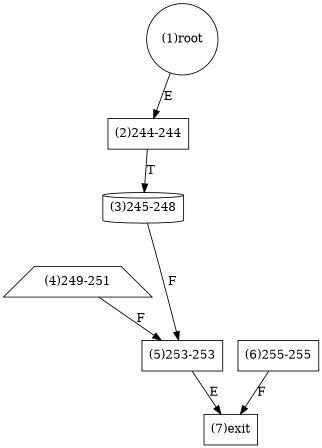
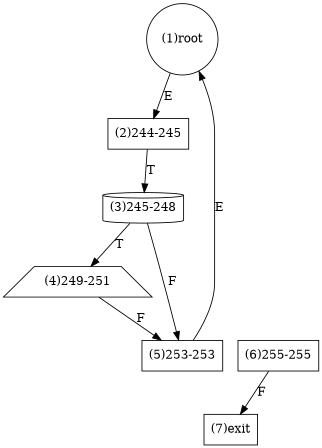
(148, 134) -> (148, 134)
none -> (113, 242)
(204, 389) -> (215, 211)
